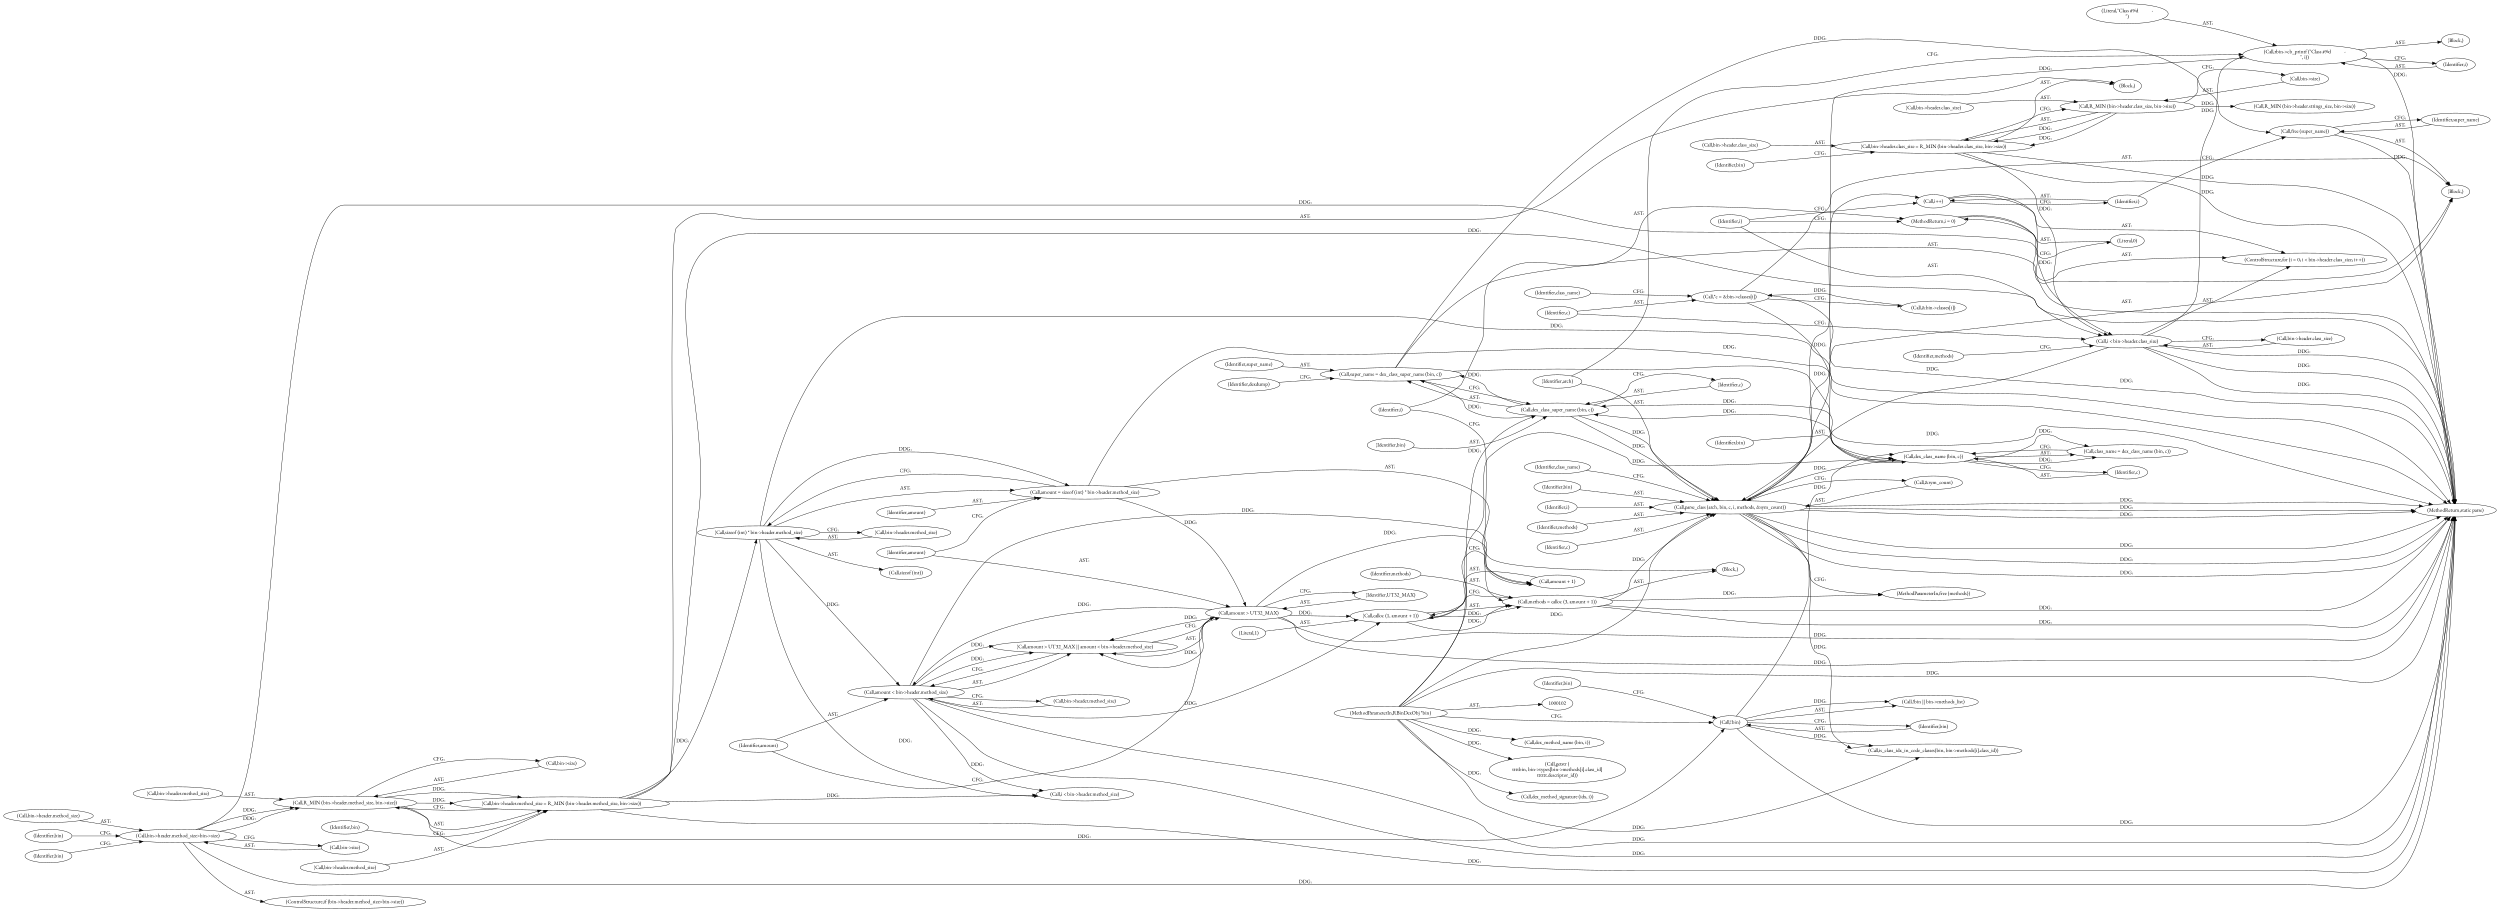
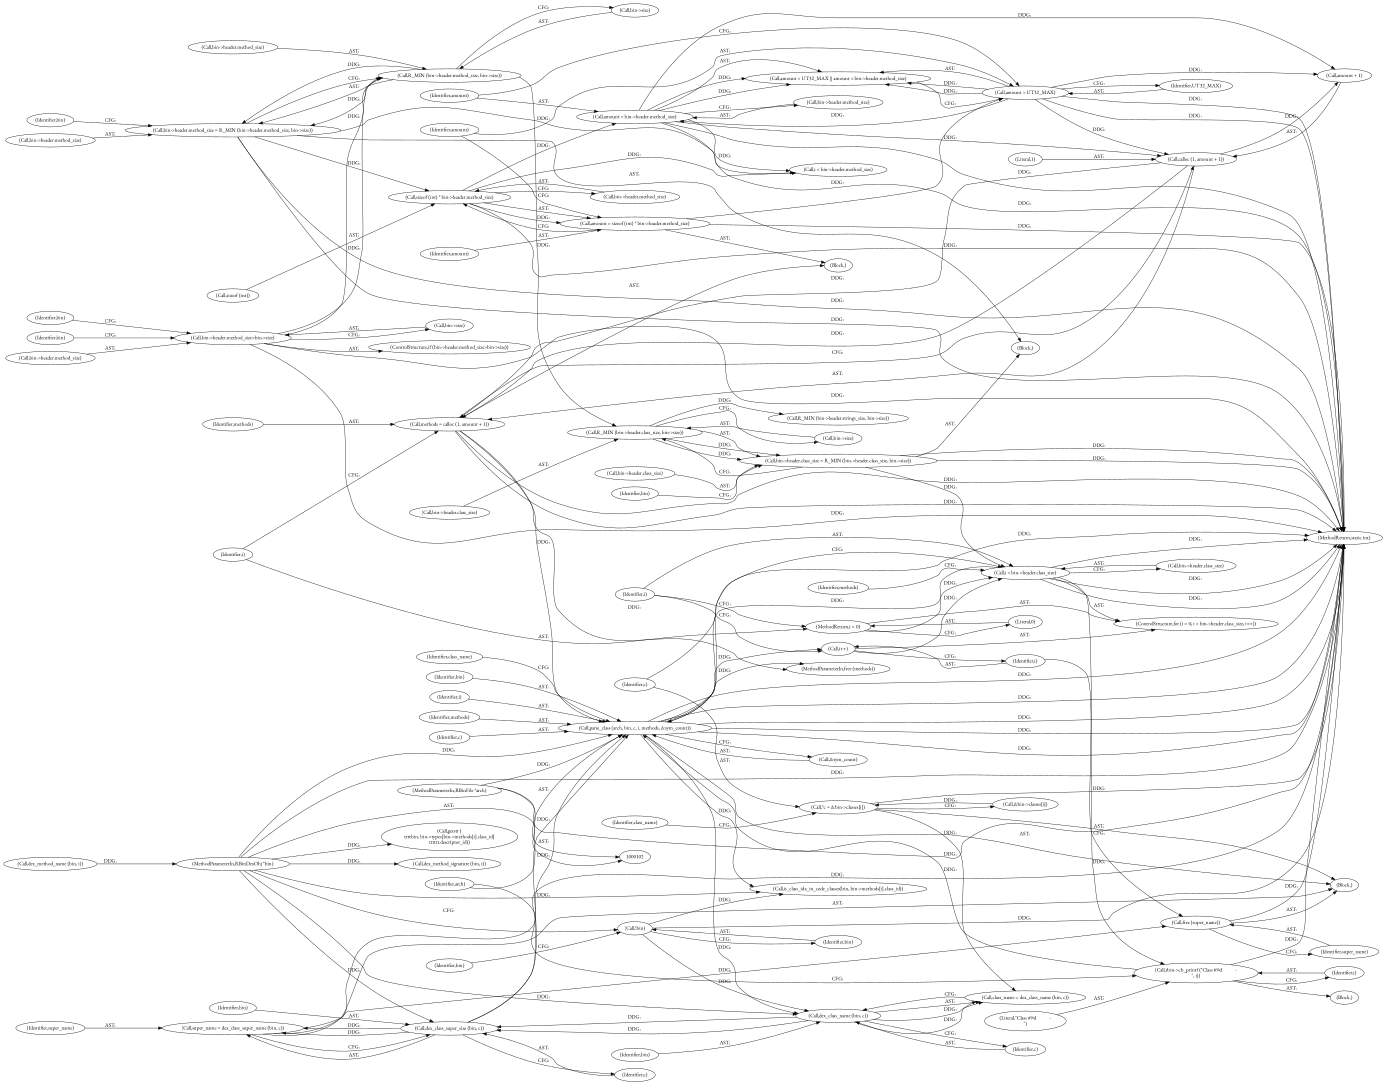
(1249, 384) -> none
(1830, 396) -> (963, 874)
(1557, 410) -> (450, 1028)
(2456, 510) -> (1344, 538)
(1475, 548) -> (1292, 116)
(827, 557) -> (334, 250)
(1821, 580) -> (726, 671)
(1557, 602) -> (450, 424)
none -> (932, 618)
(997, 669) -> none
(1933, 702) -> none
(1461, 732) -> (135, 864)
none -> (450, 791)
(1557, 797) -> (450, 864)
(1071, 839) -> (538, 264)
